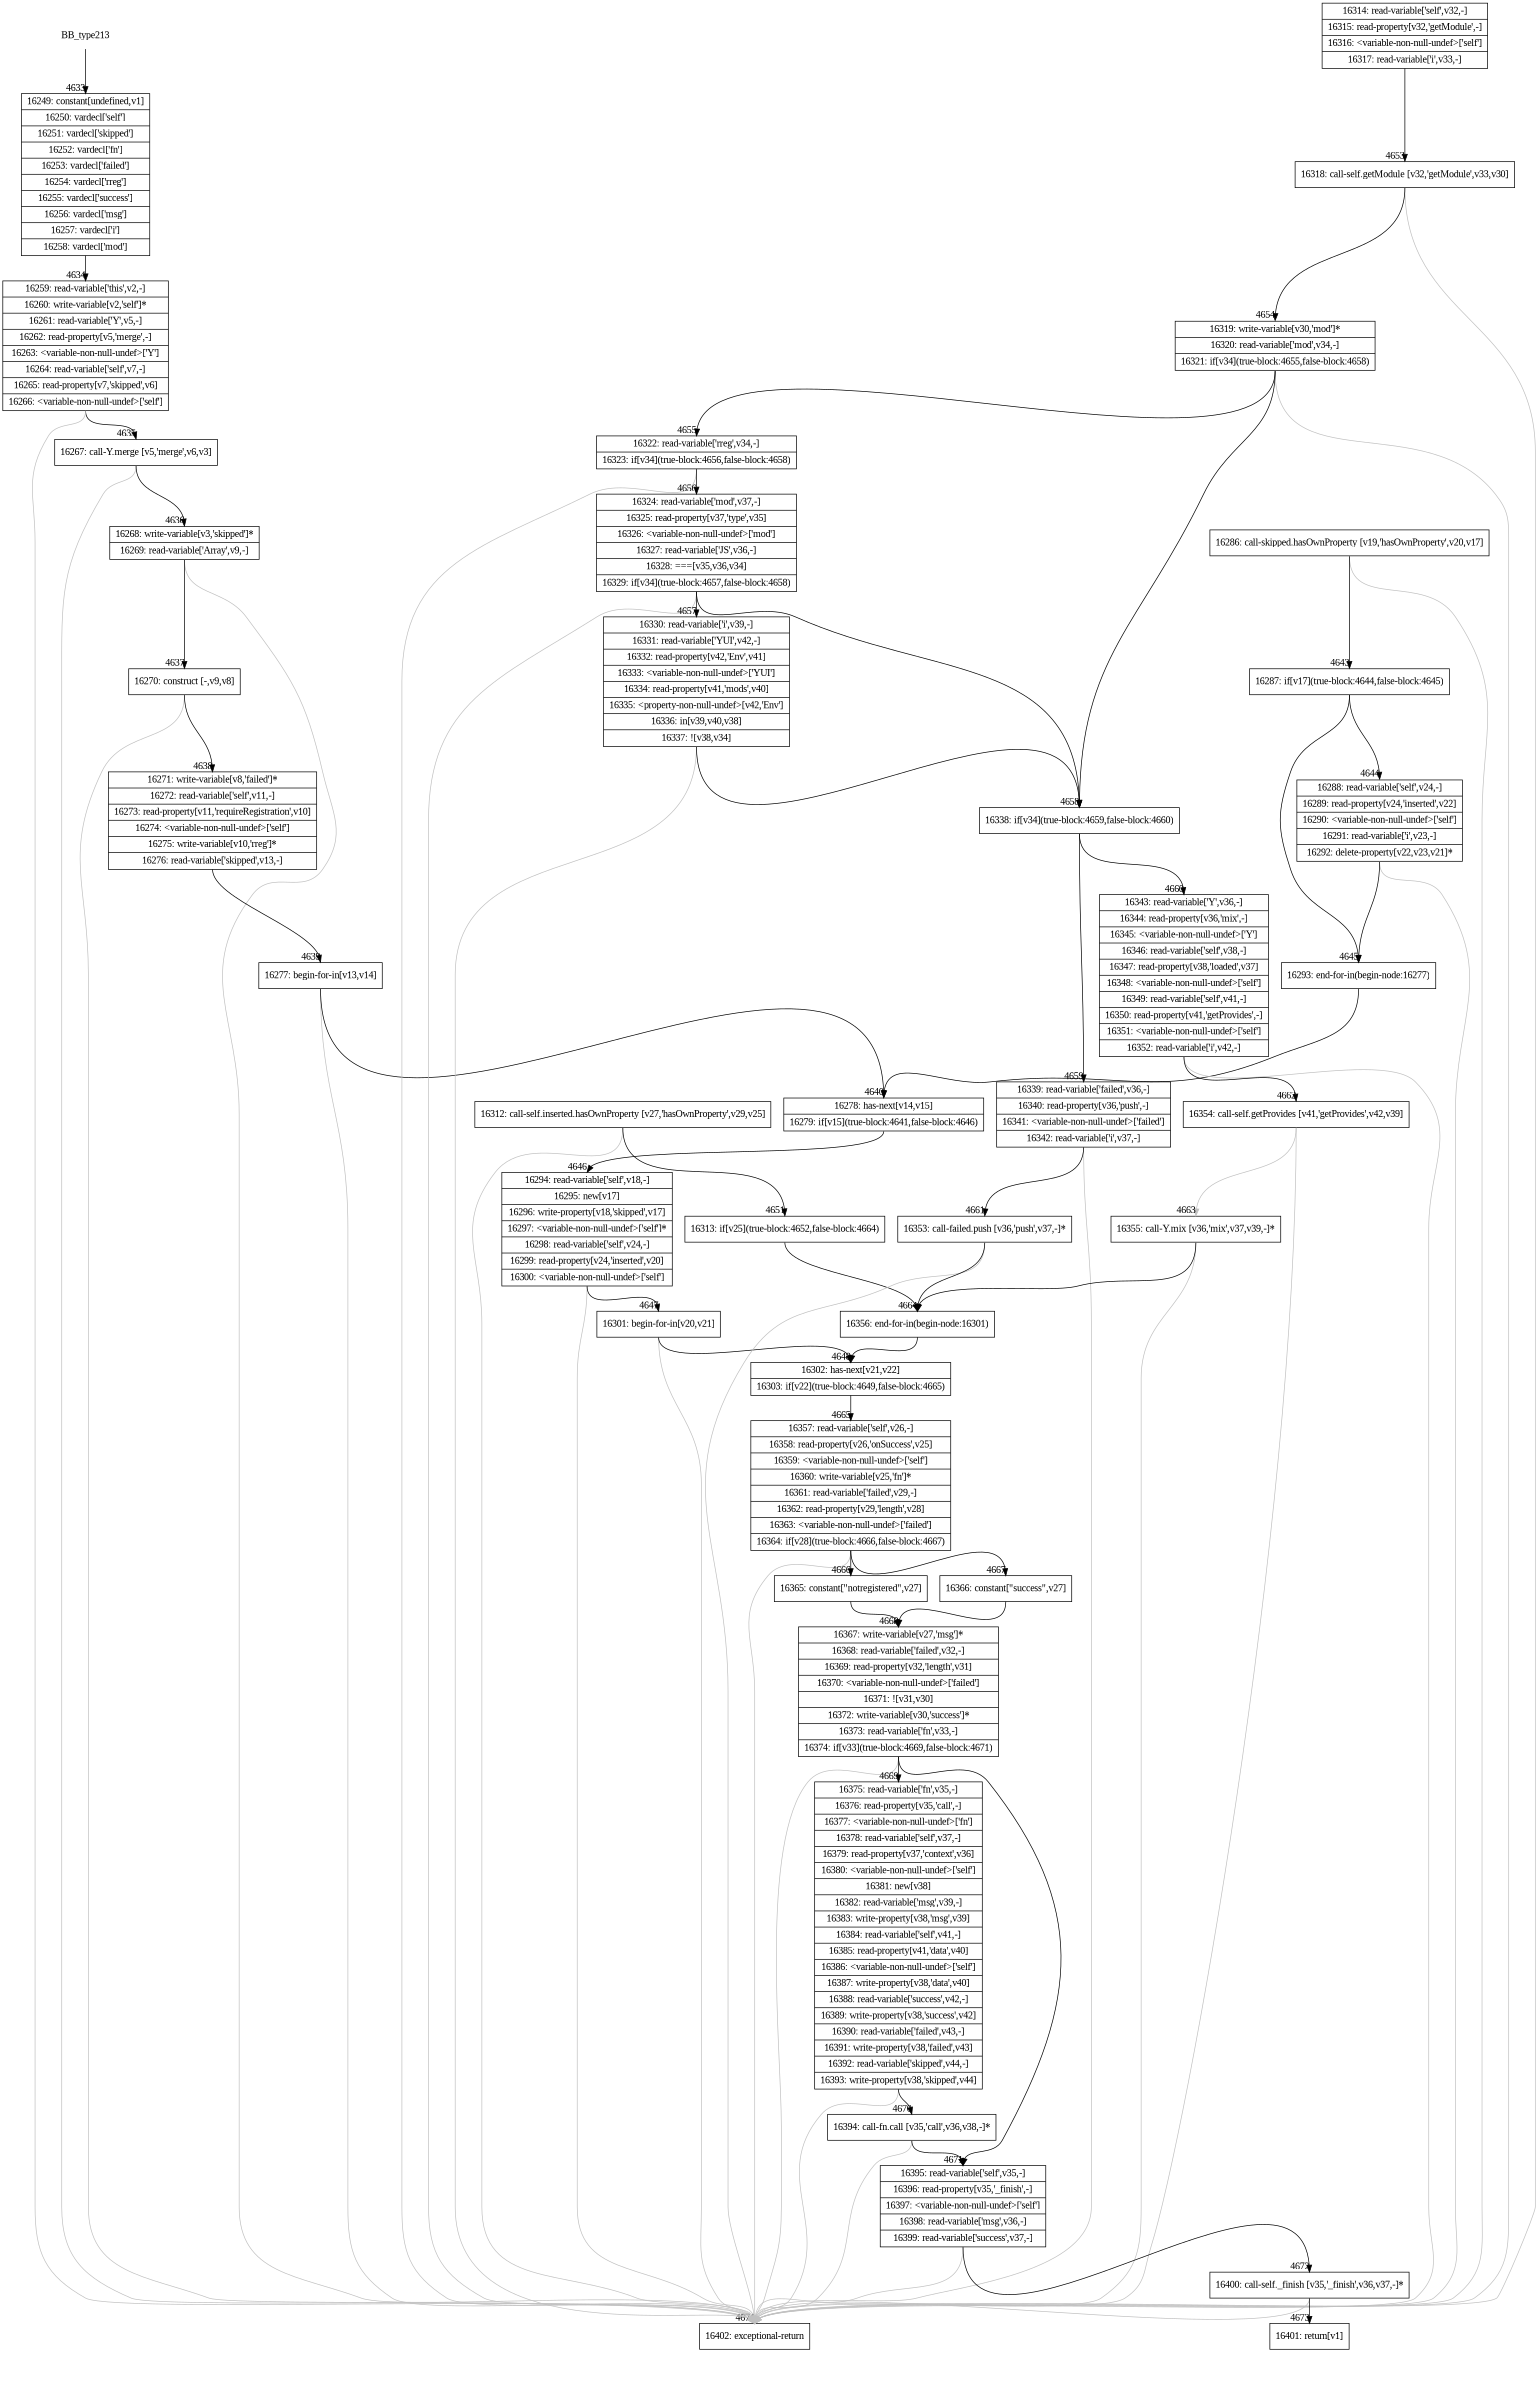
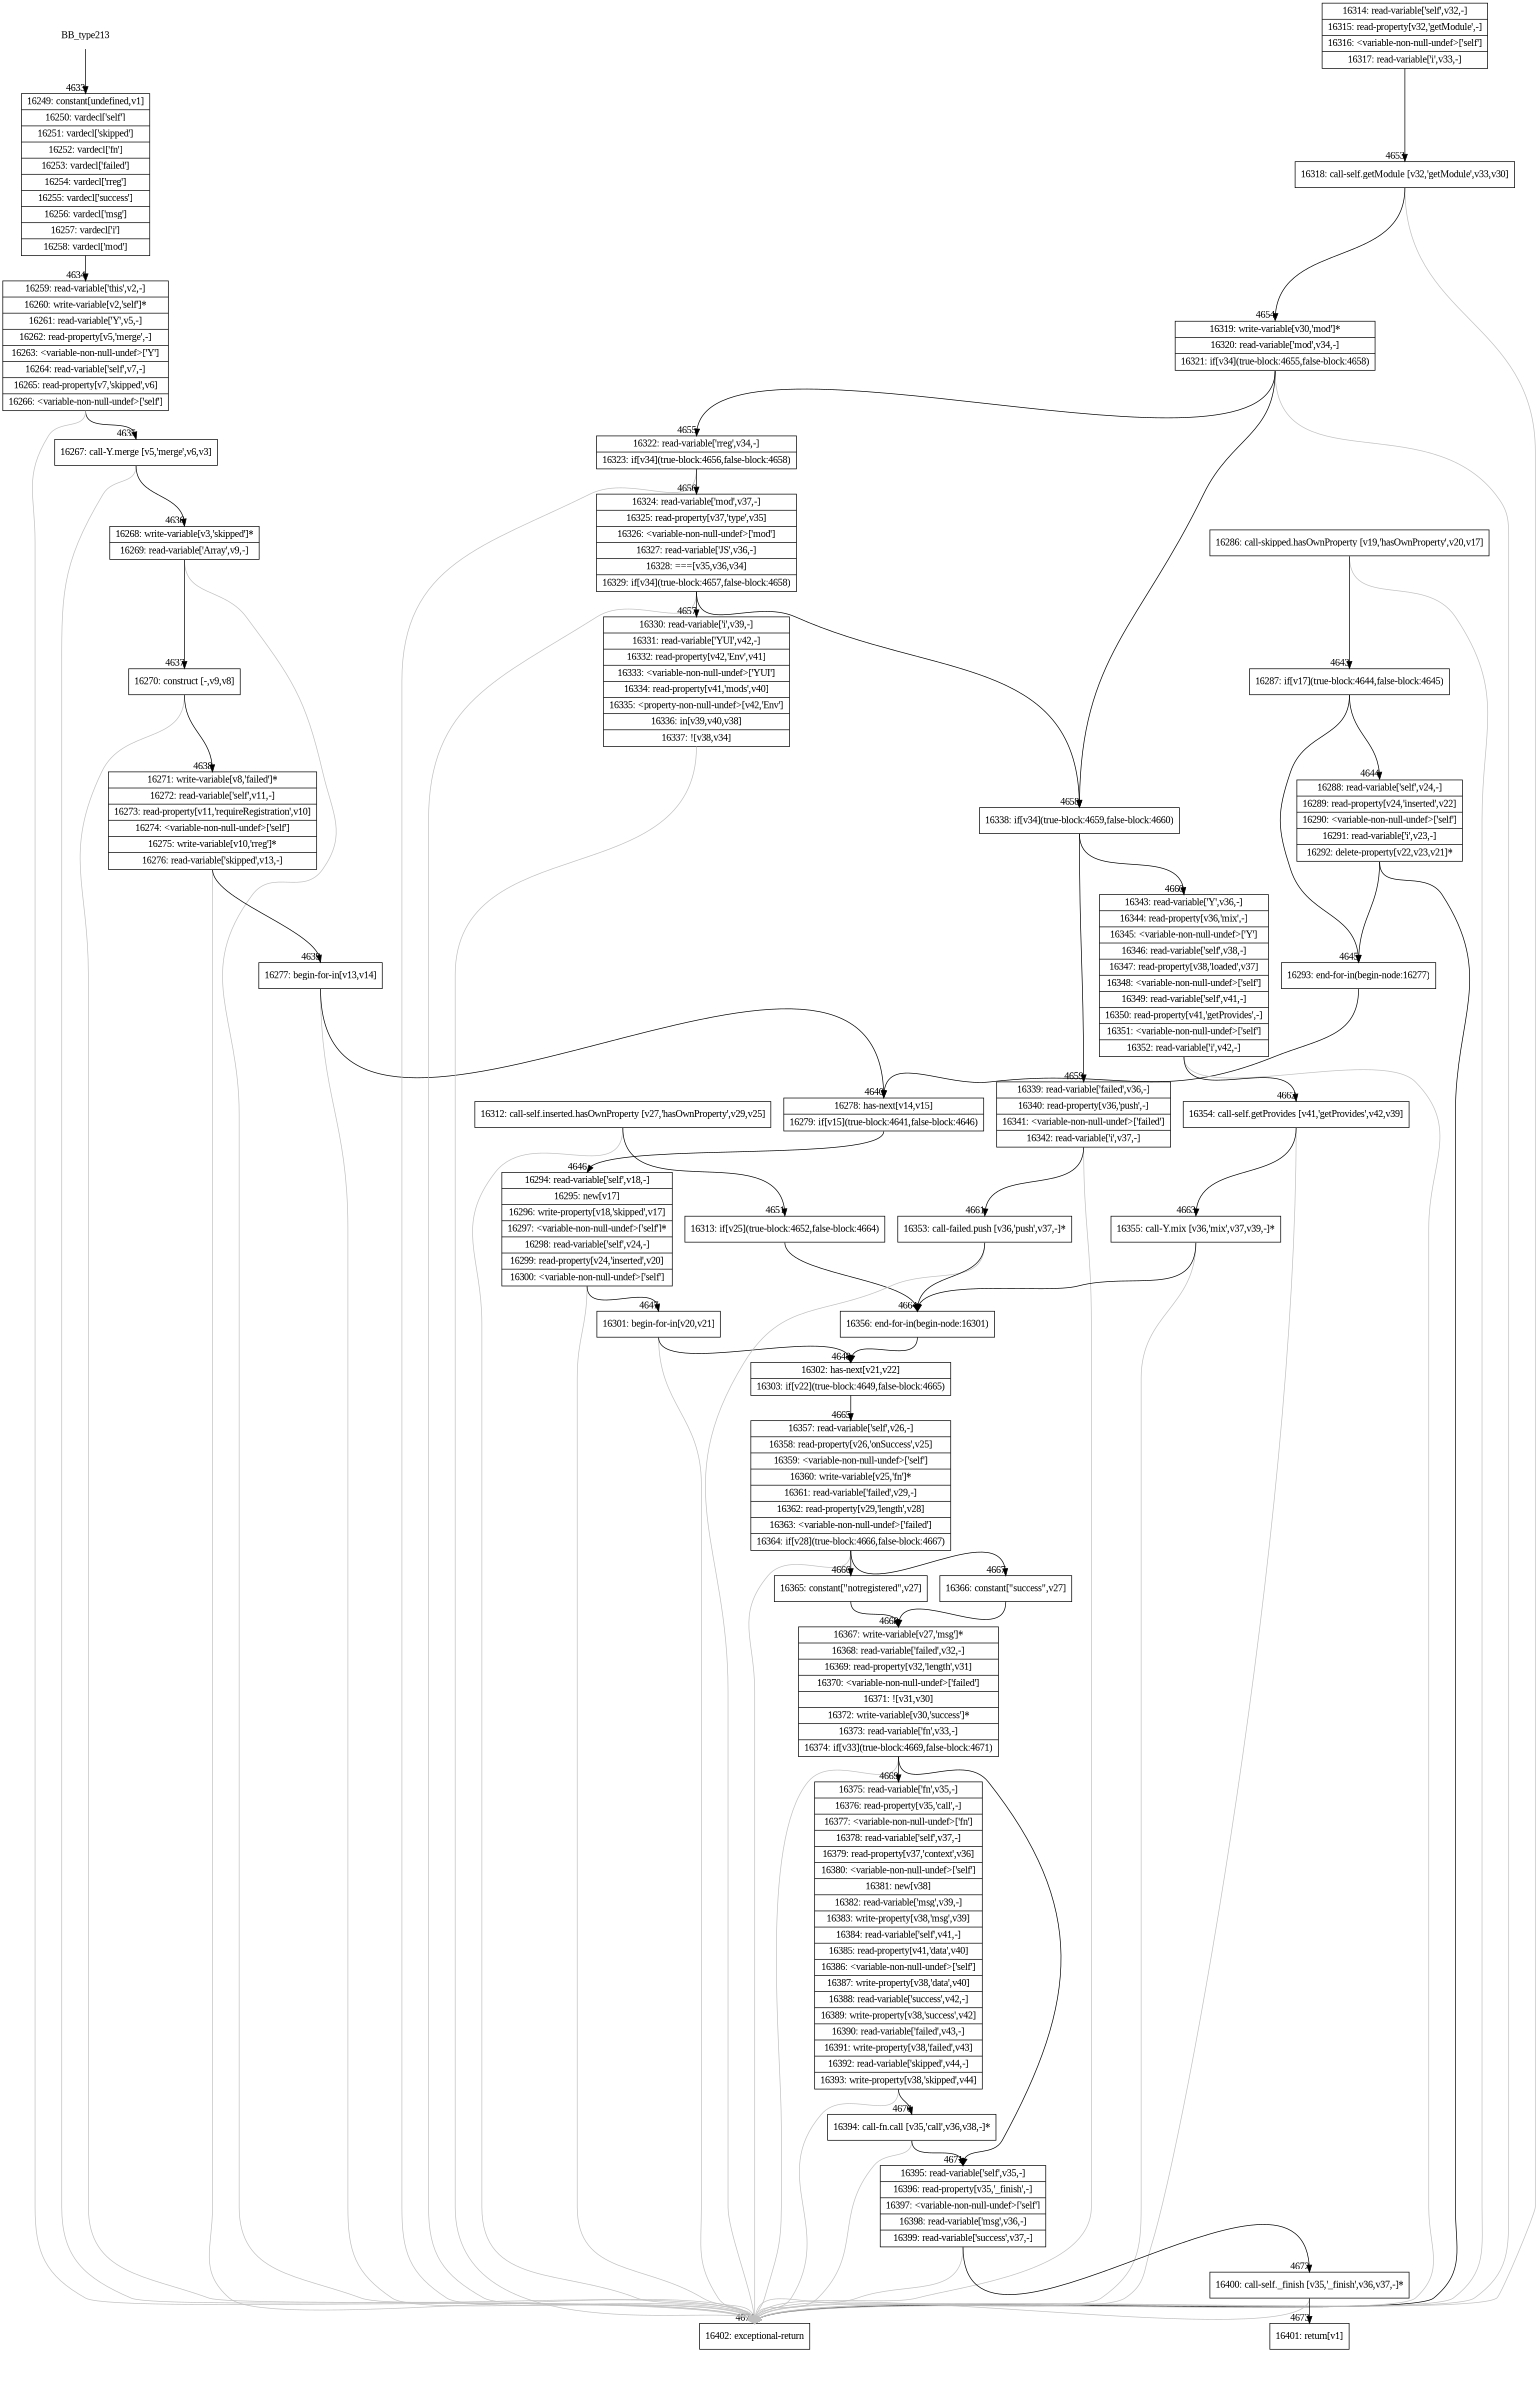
(885, 778) -> none
(1249, 1171) -> (1249, 1171)
none -> (213, 1850)
(1455, 1896) -> (1455, 1896)
